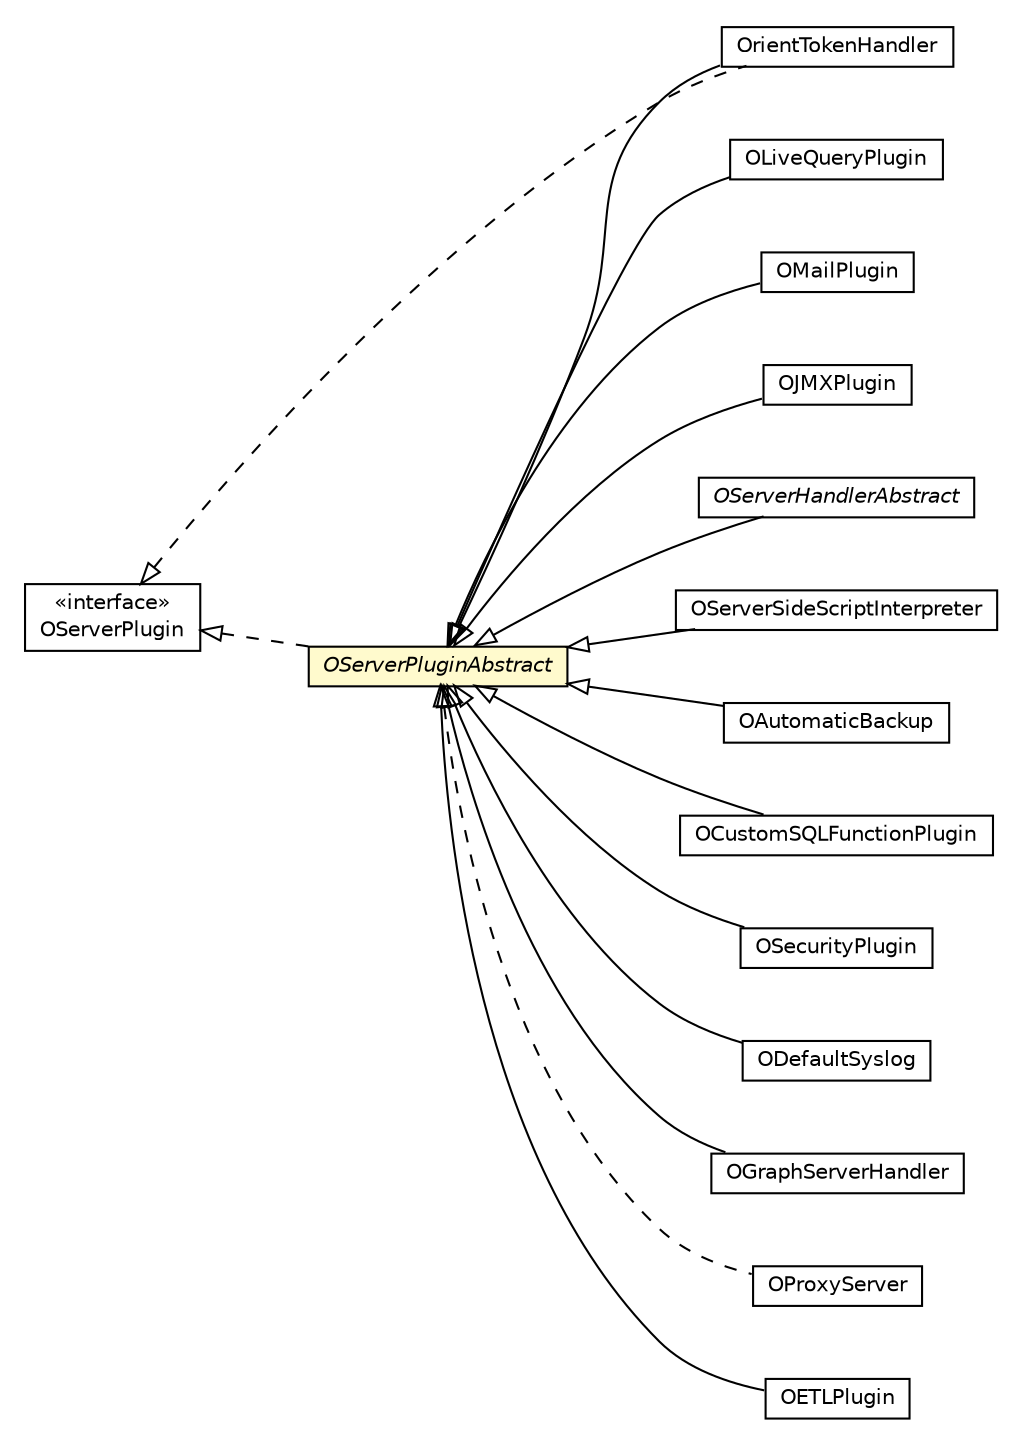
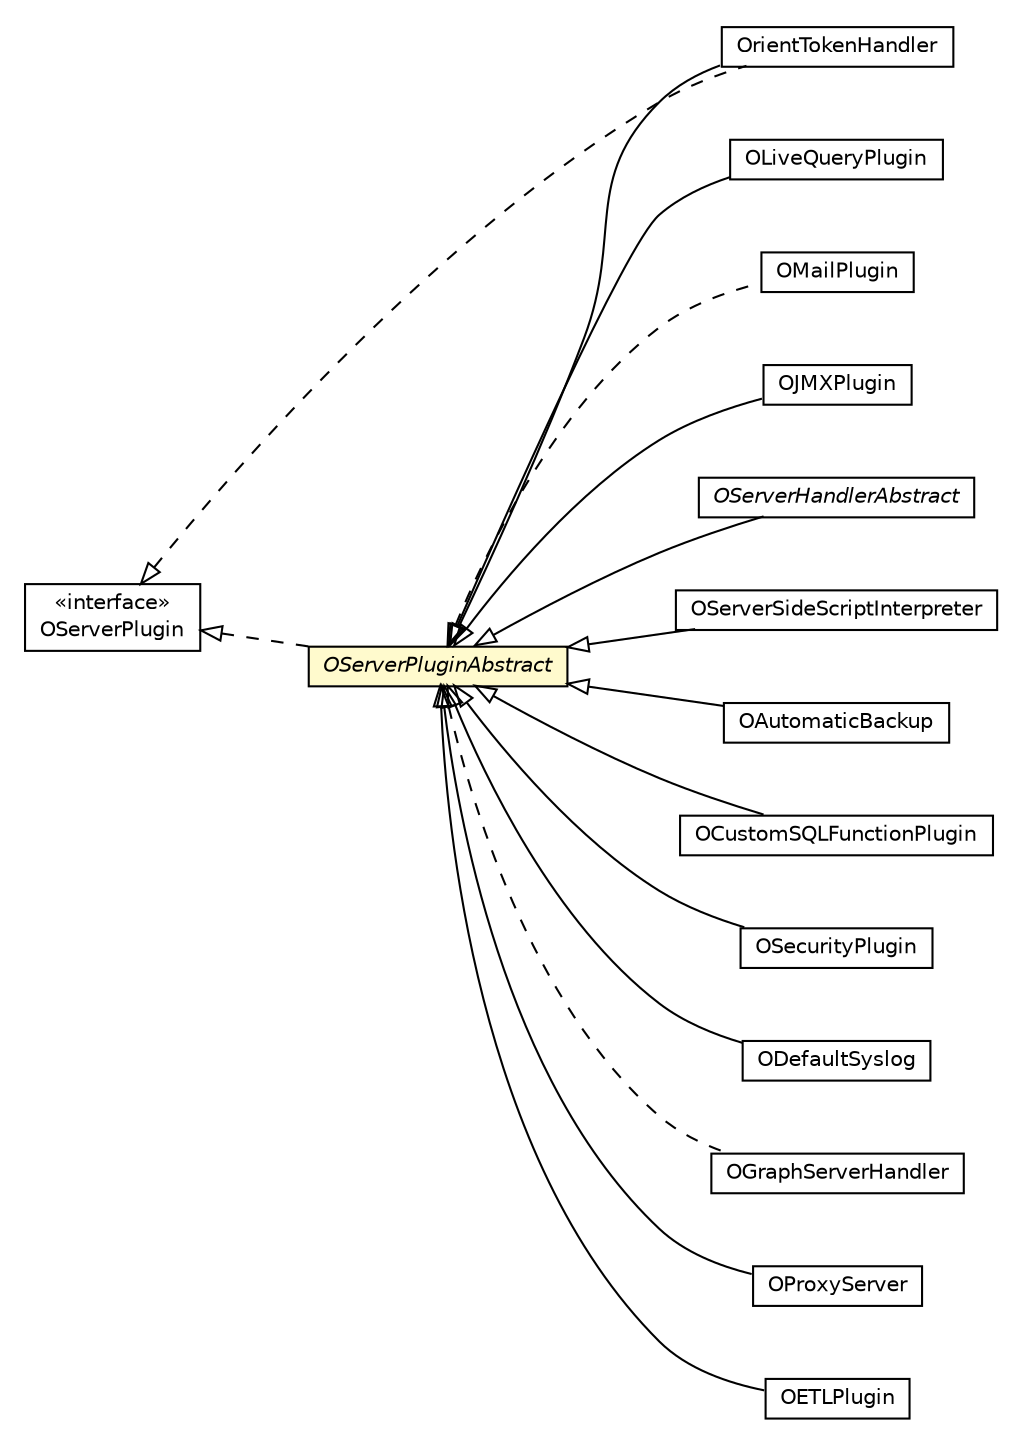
(571, 419) -> (571, 419)
(541, 961) -> (541, 961)
(530, 1034) -> (530, 1034)
